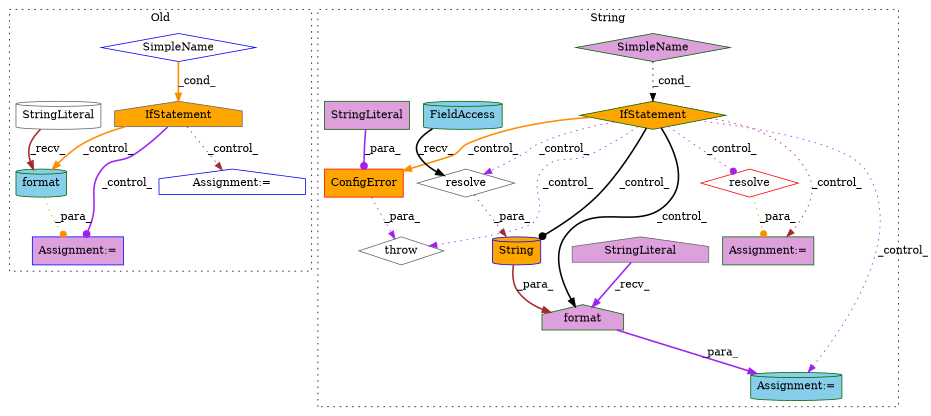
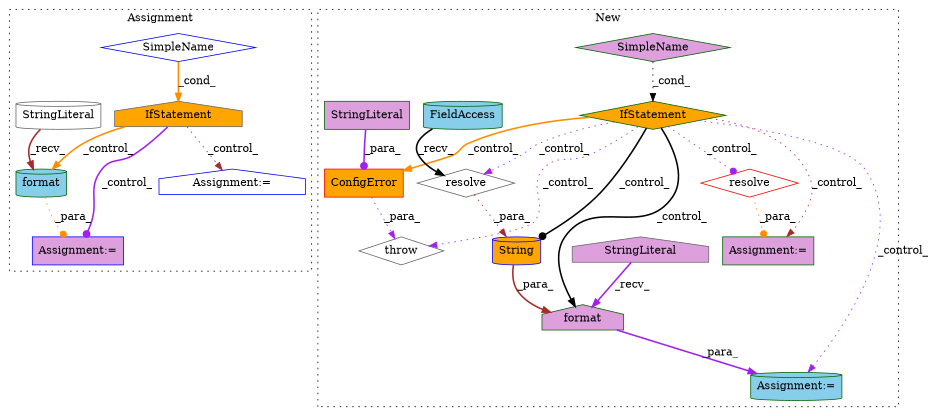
(161, 18) -> (161, 18)
(608, 18) -> (608, 18)
